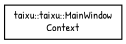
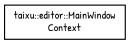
(63, 22) -> (65, 22)
